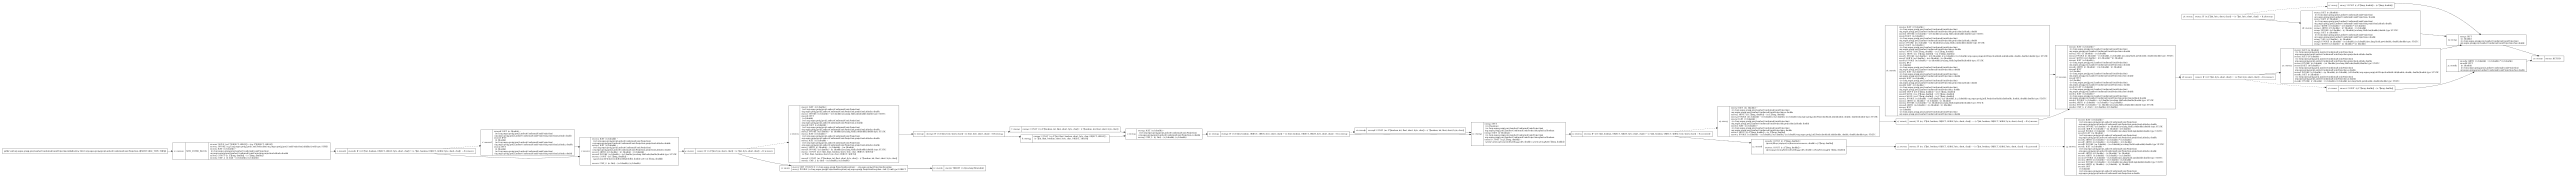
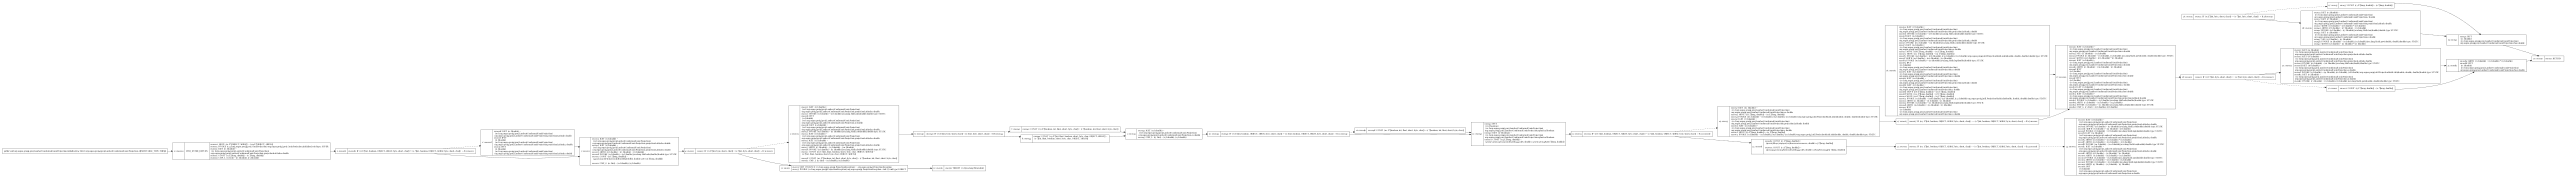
(2450, 47) -> (2443, 66)
(197, 151) -> (197, 151)
